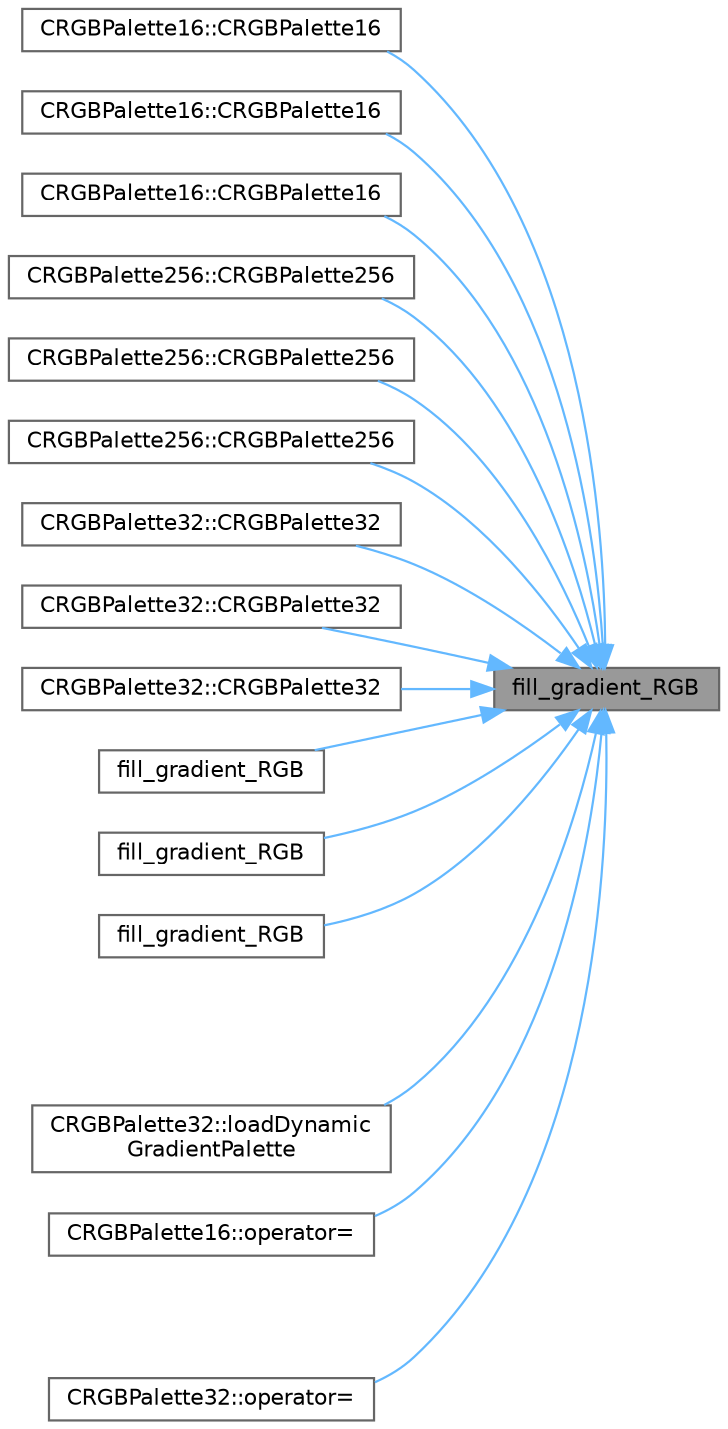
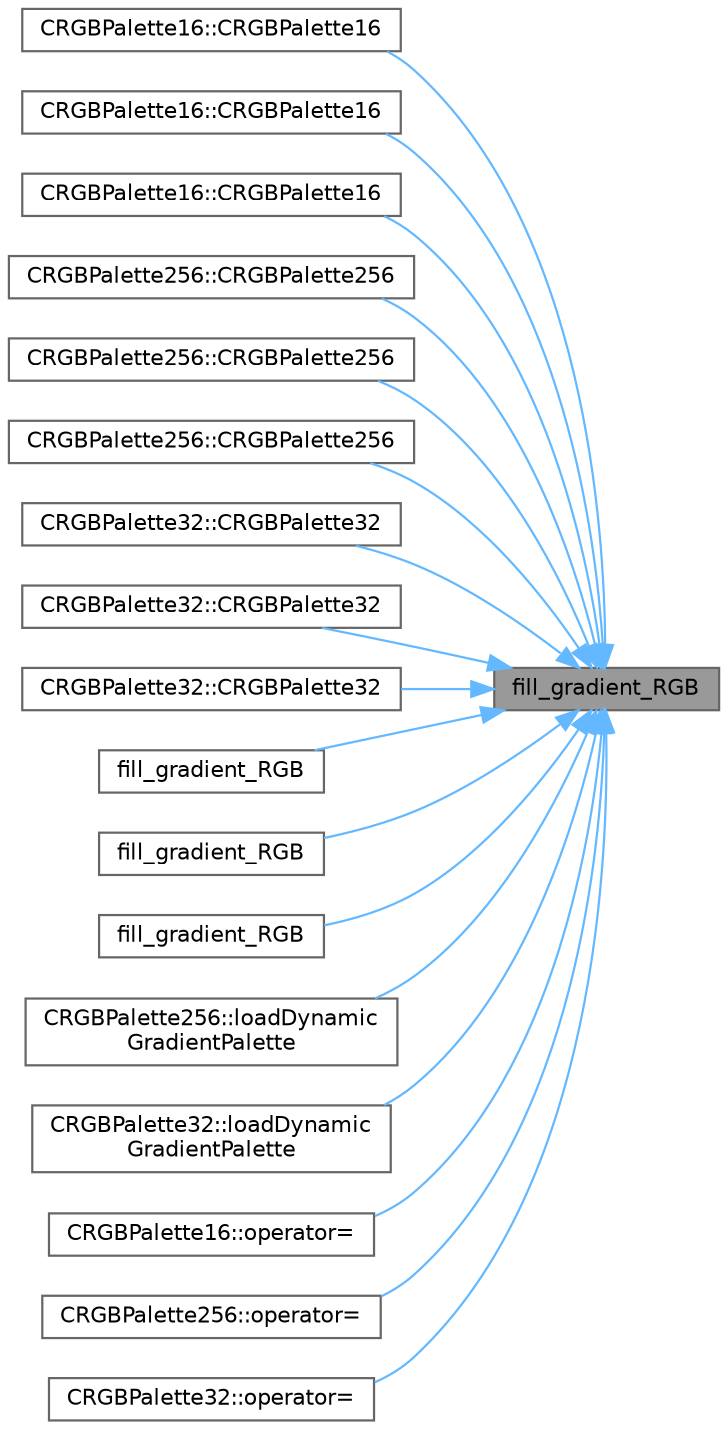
none -> (212, 1032)
none -> (212, 1317)
